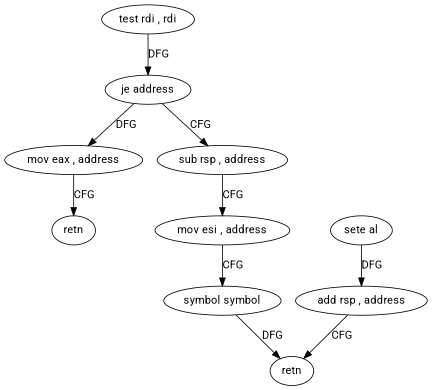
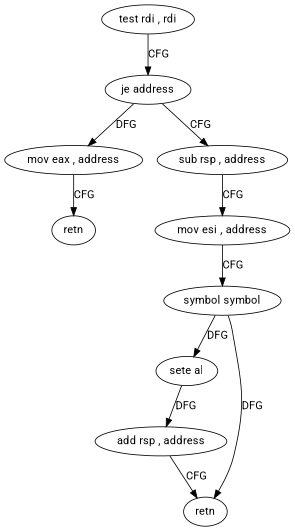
(159, 55) -> (159, 55)
none -> (206, 332)
